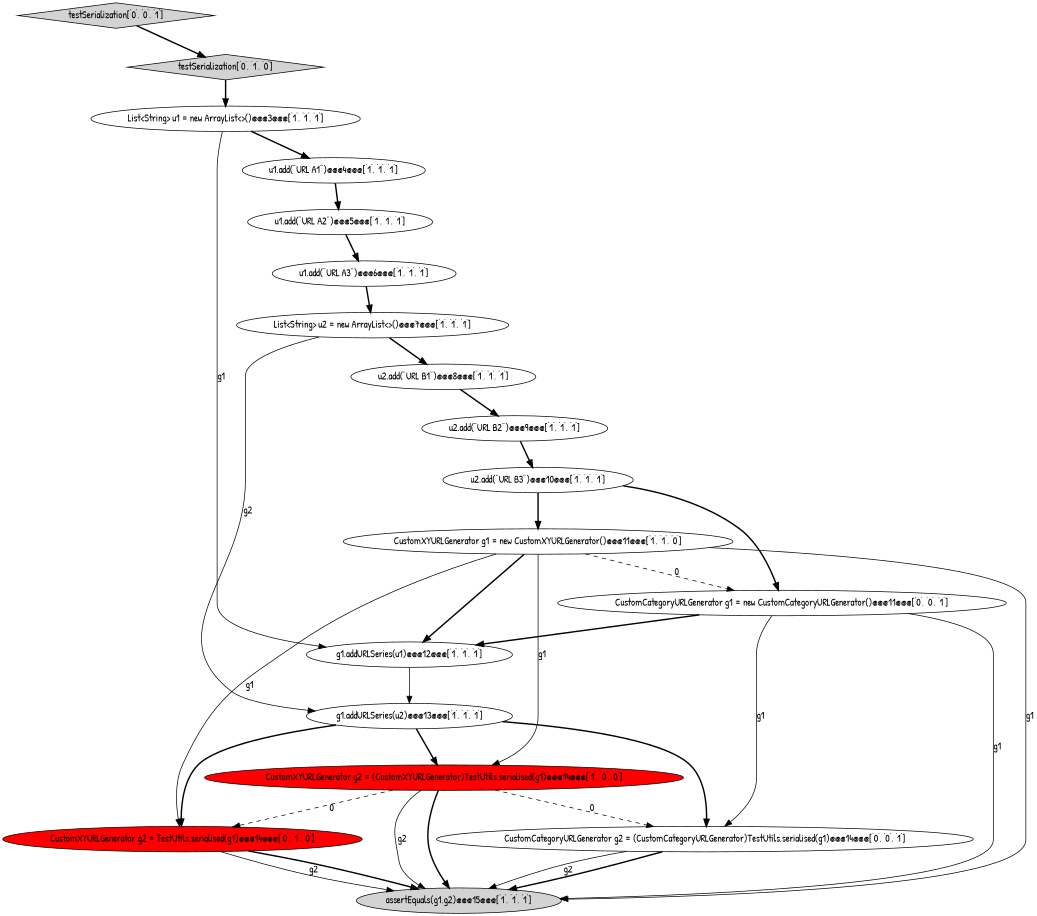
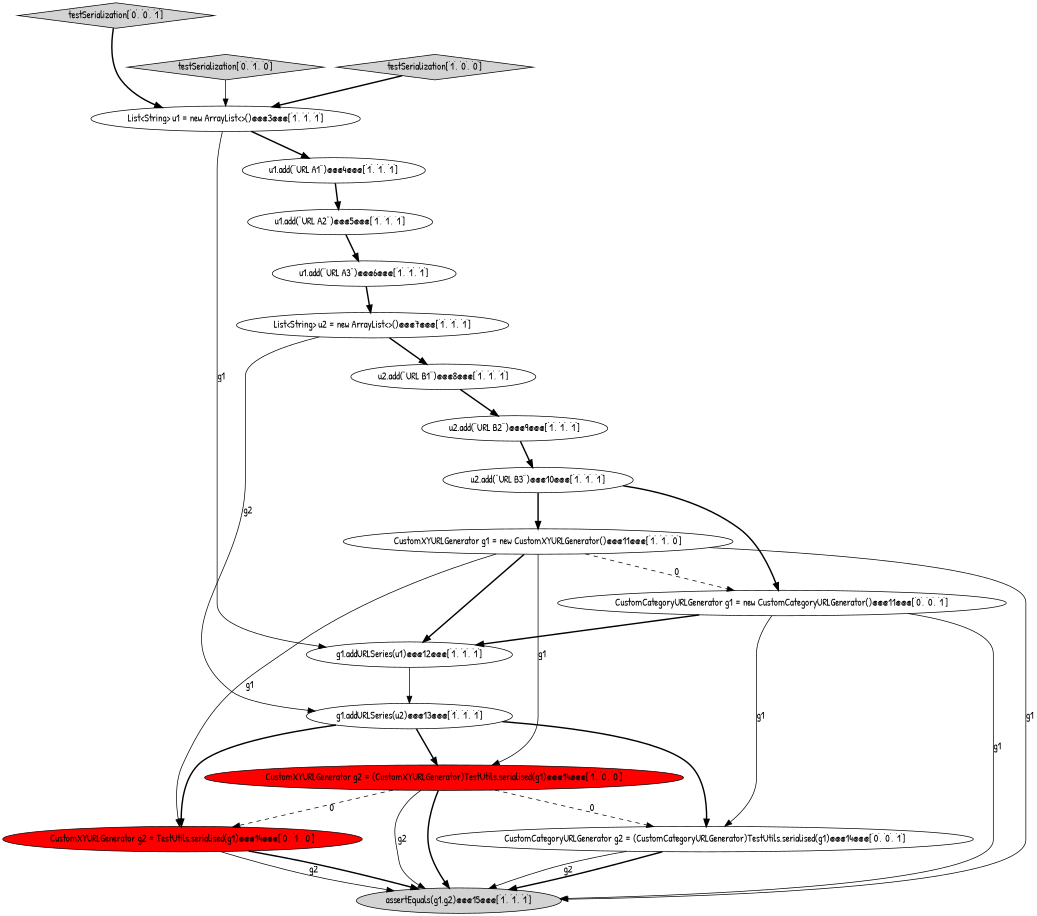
(168, 40) -> (118, 75)
none -> (435, 67)
(226, 89) -> (226, 89)
